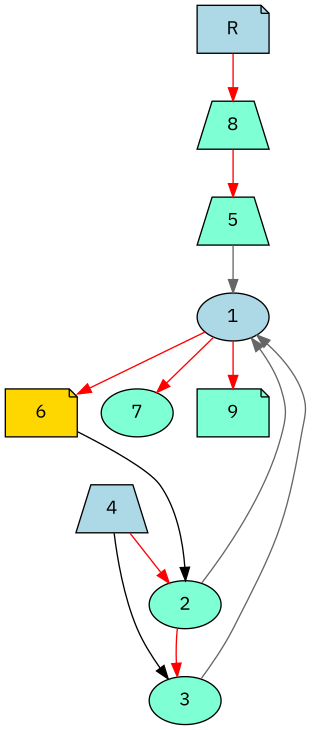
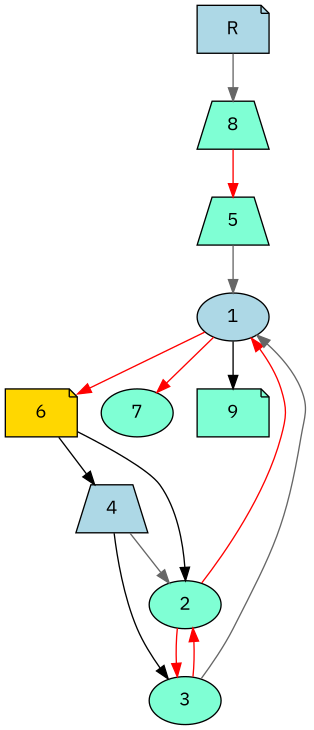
(233, 71) -> (233, 71)
(233, 358) -> (233, 358)
none -> (73, 456)
(269, 471) -> (269, 471)
(145, 553) -> (145, 553)
none -> (194, 659)
